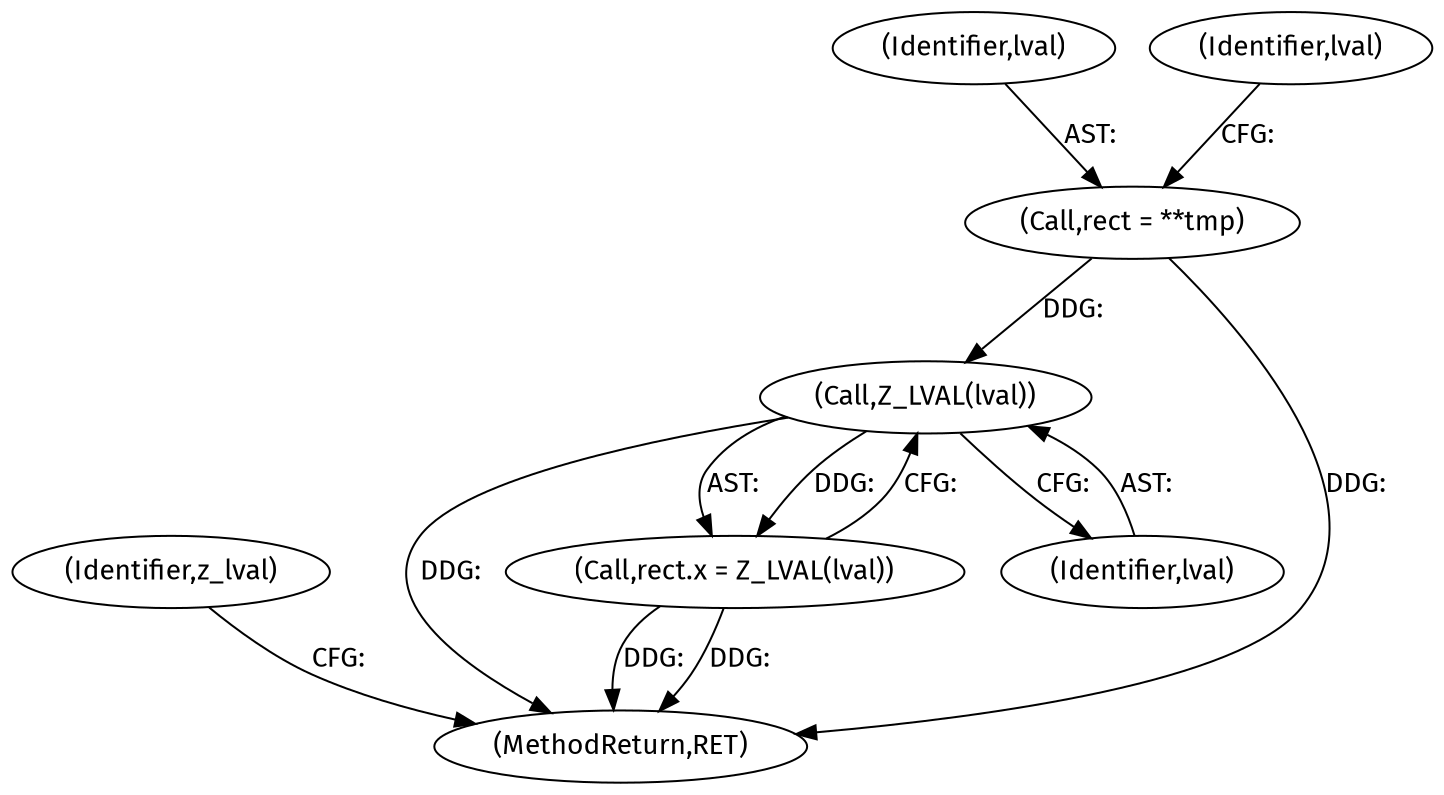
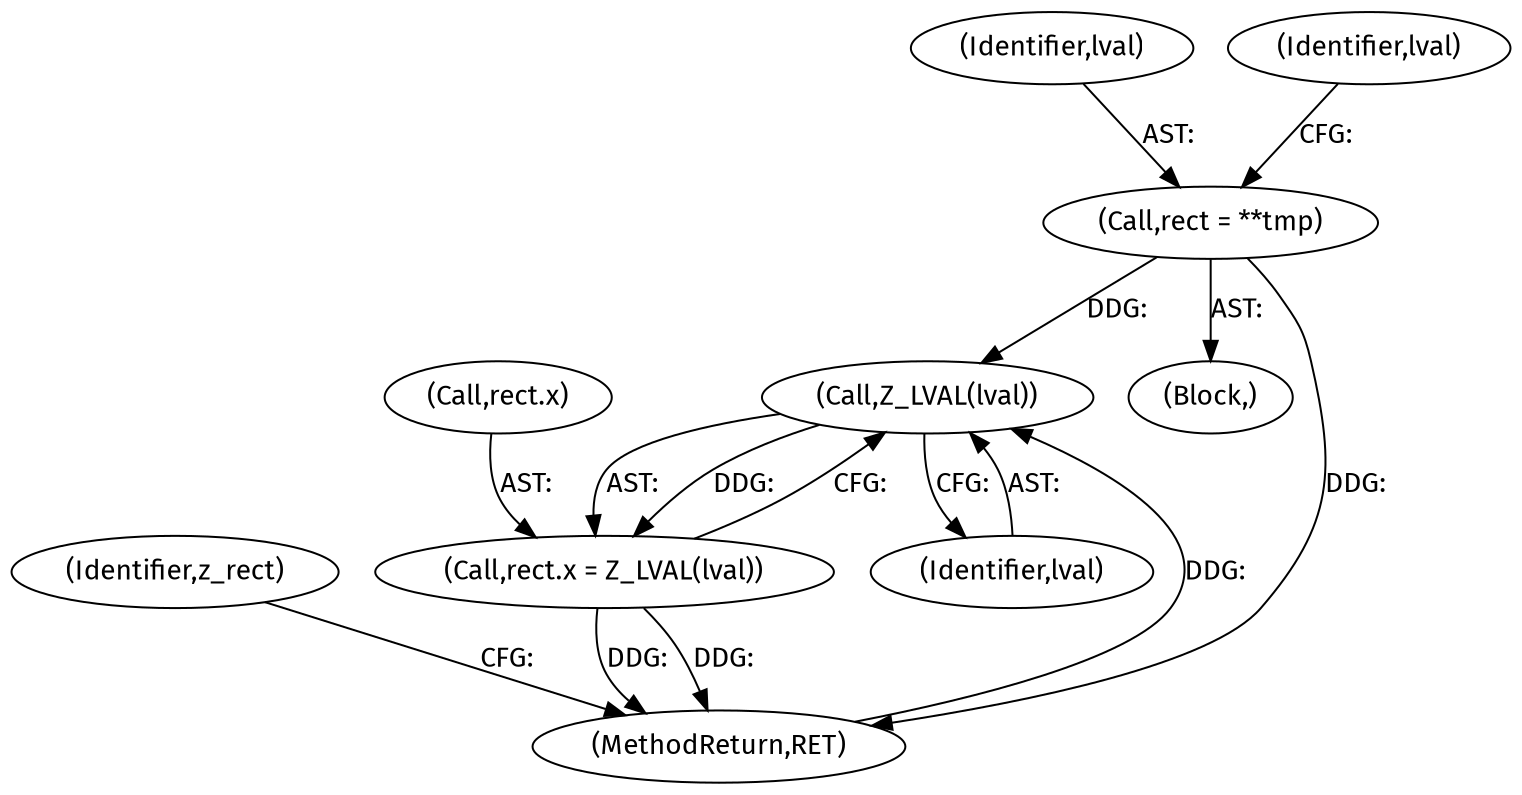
none -> (498, 397)
none -> (1211, 397)
(488, 492) -> (1137, 635)
(171, 572) -> (175, 572)
